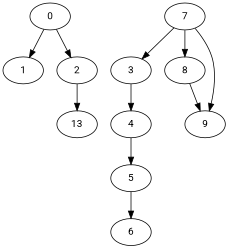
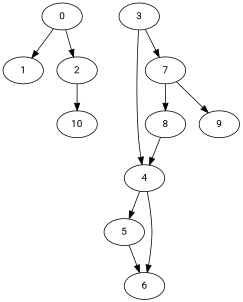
(161, 41) -> (151, 40)
(194, 94) -> (156, 148)
(77, 124) -> (77, 124)
none -> (152, 228)
